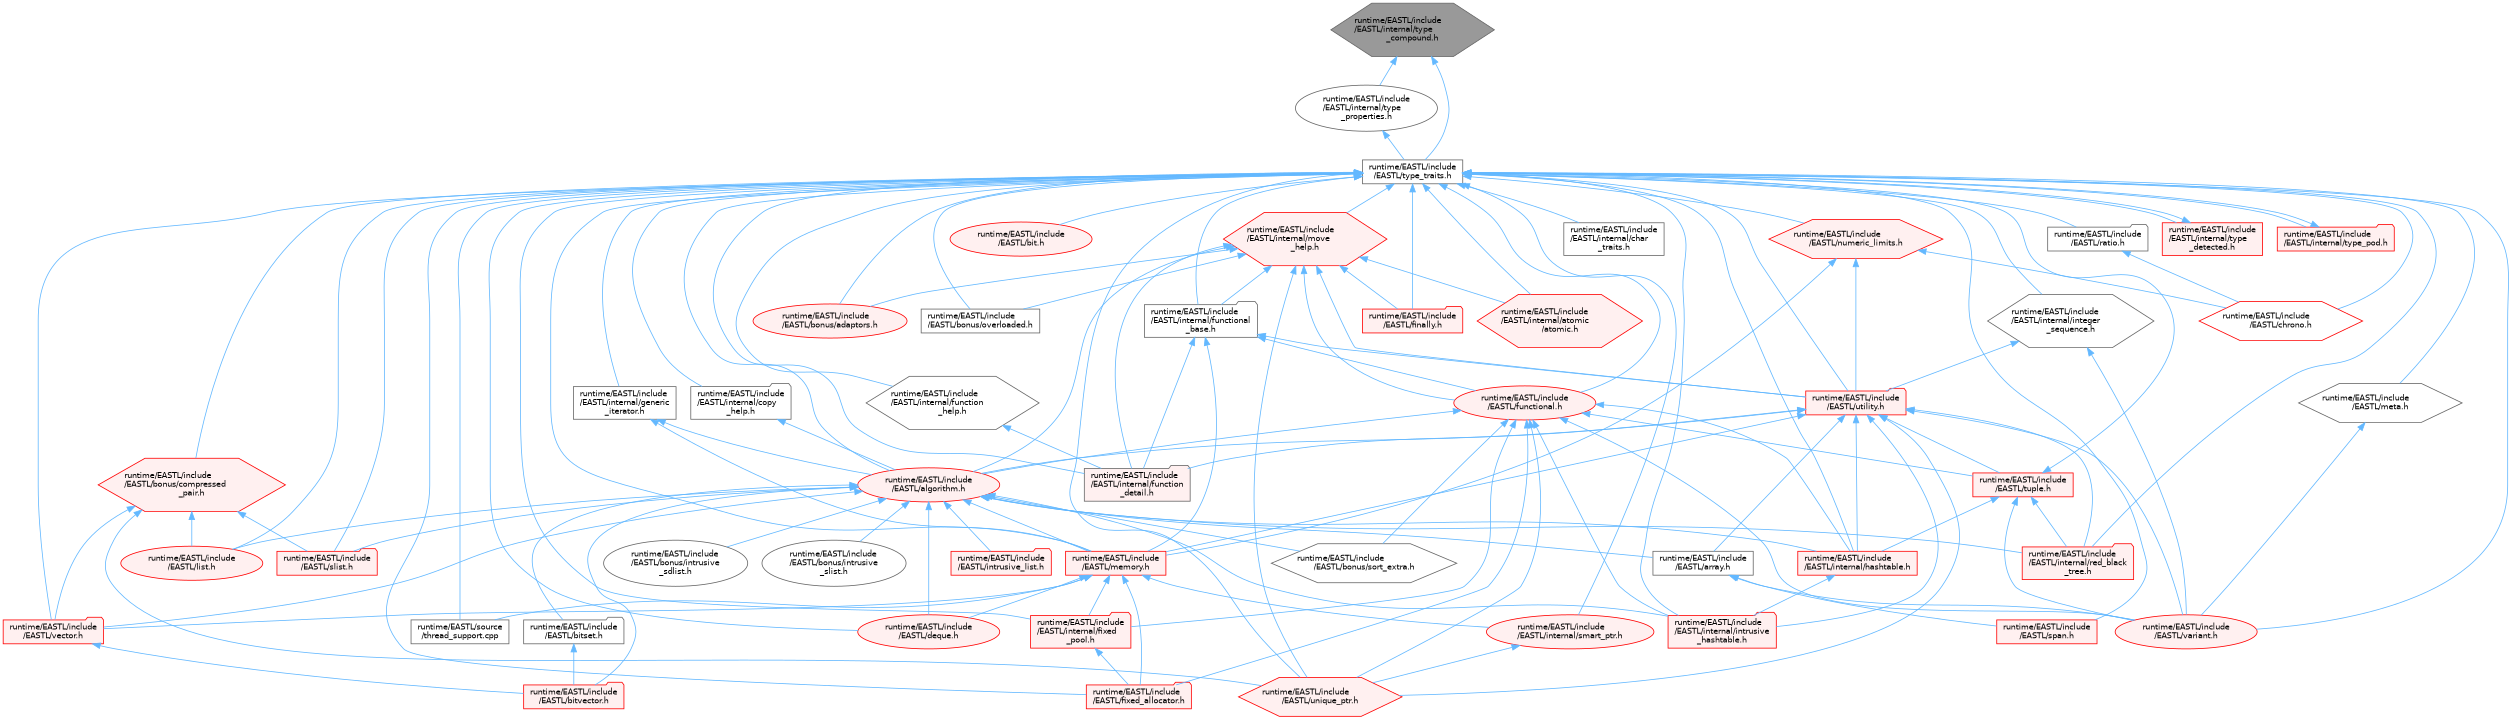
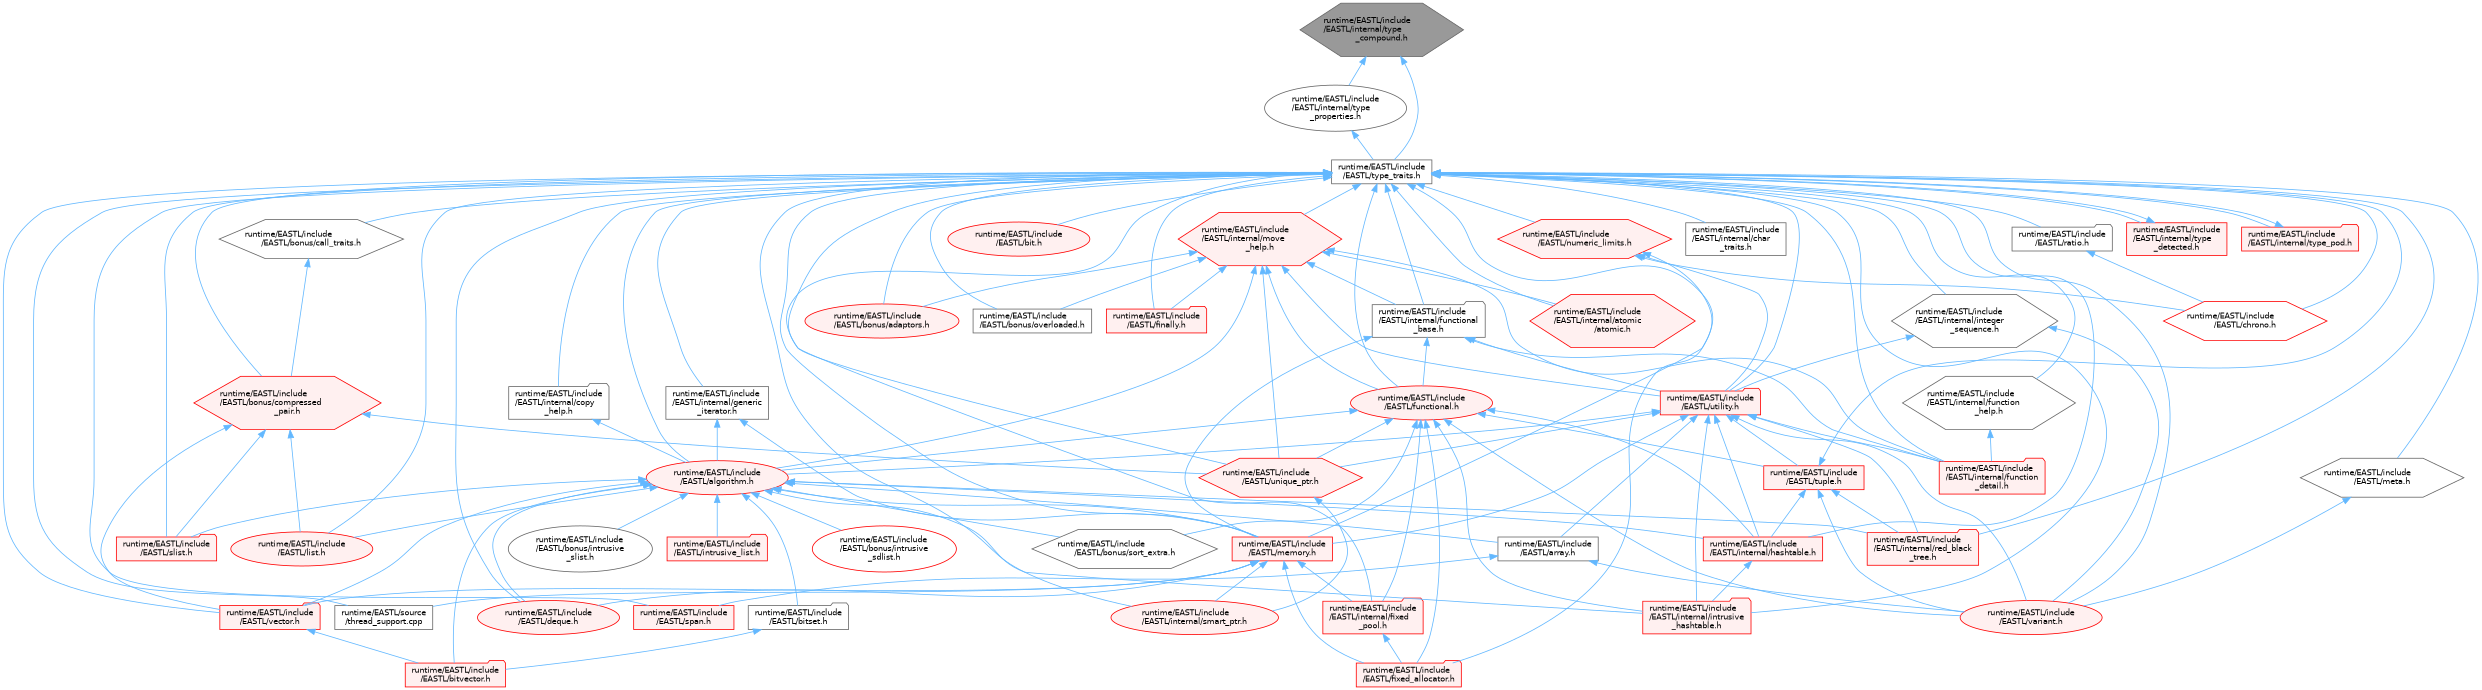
none -> (311, 239)
(1137, 485) -> (1992, 478)
(676, 563) -> (884, 549)
(1442, 665) -> (1344, 565)
